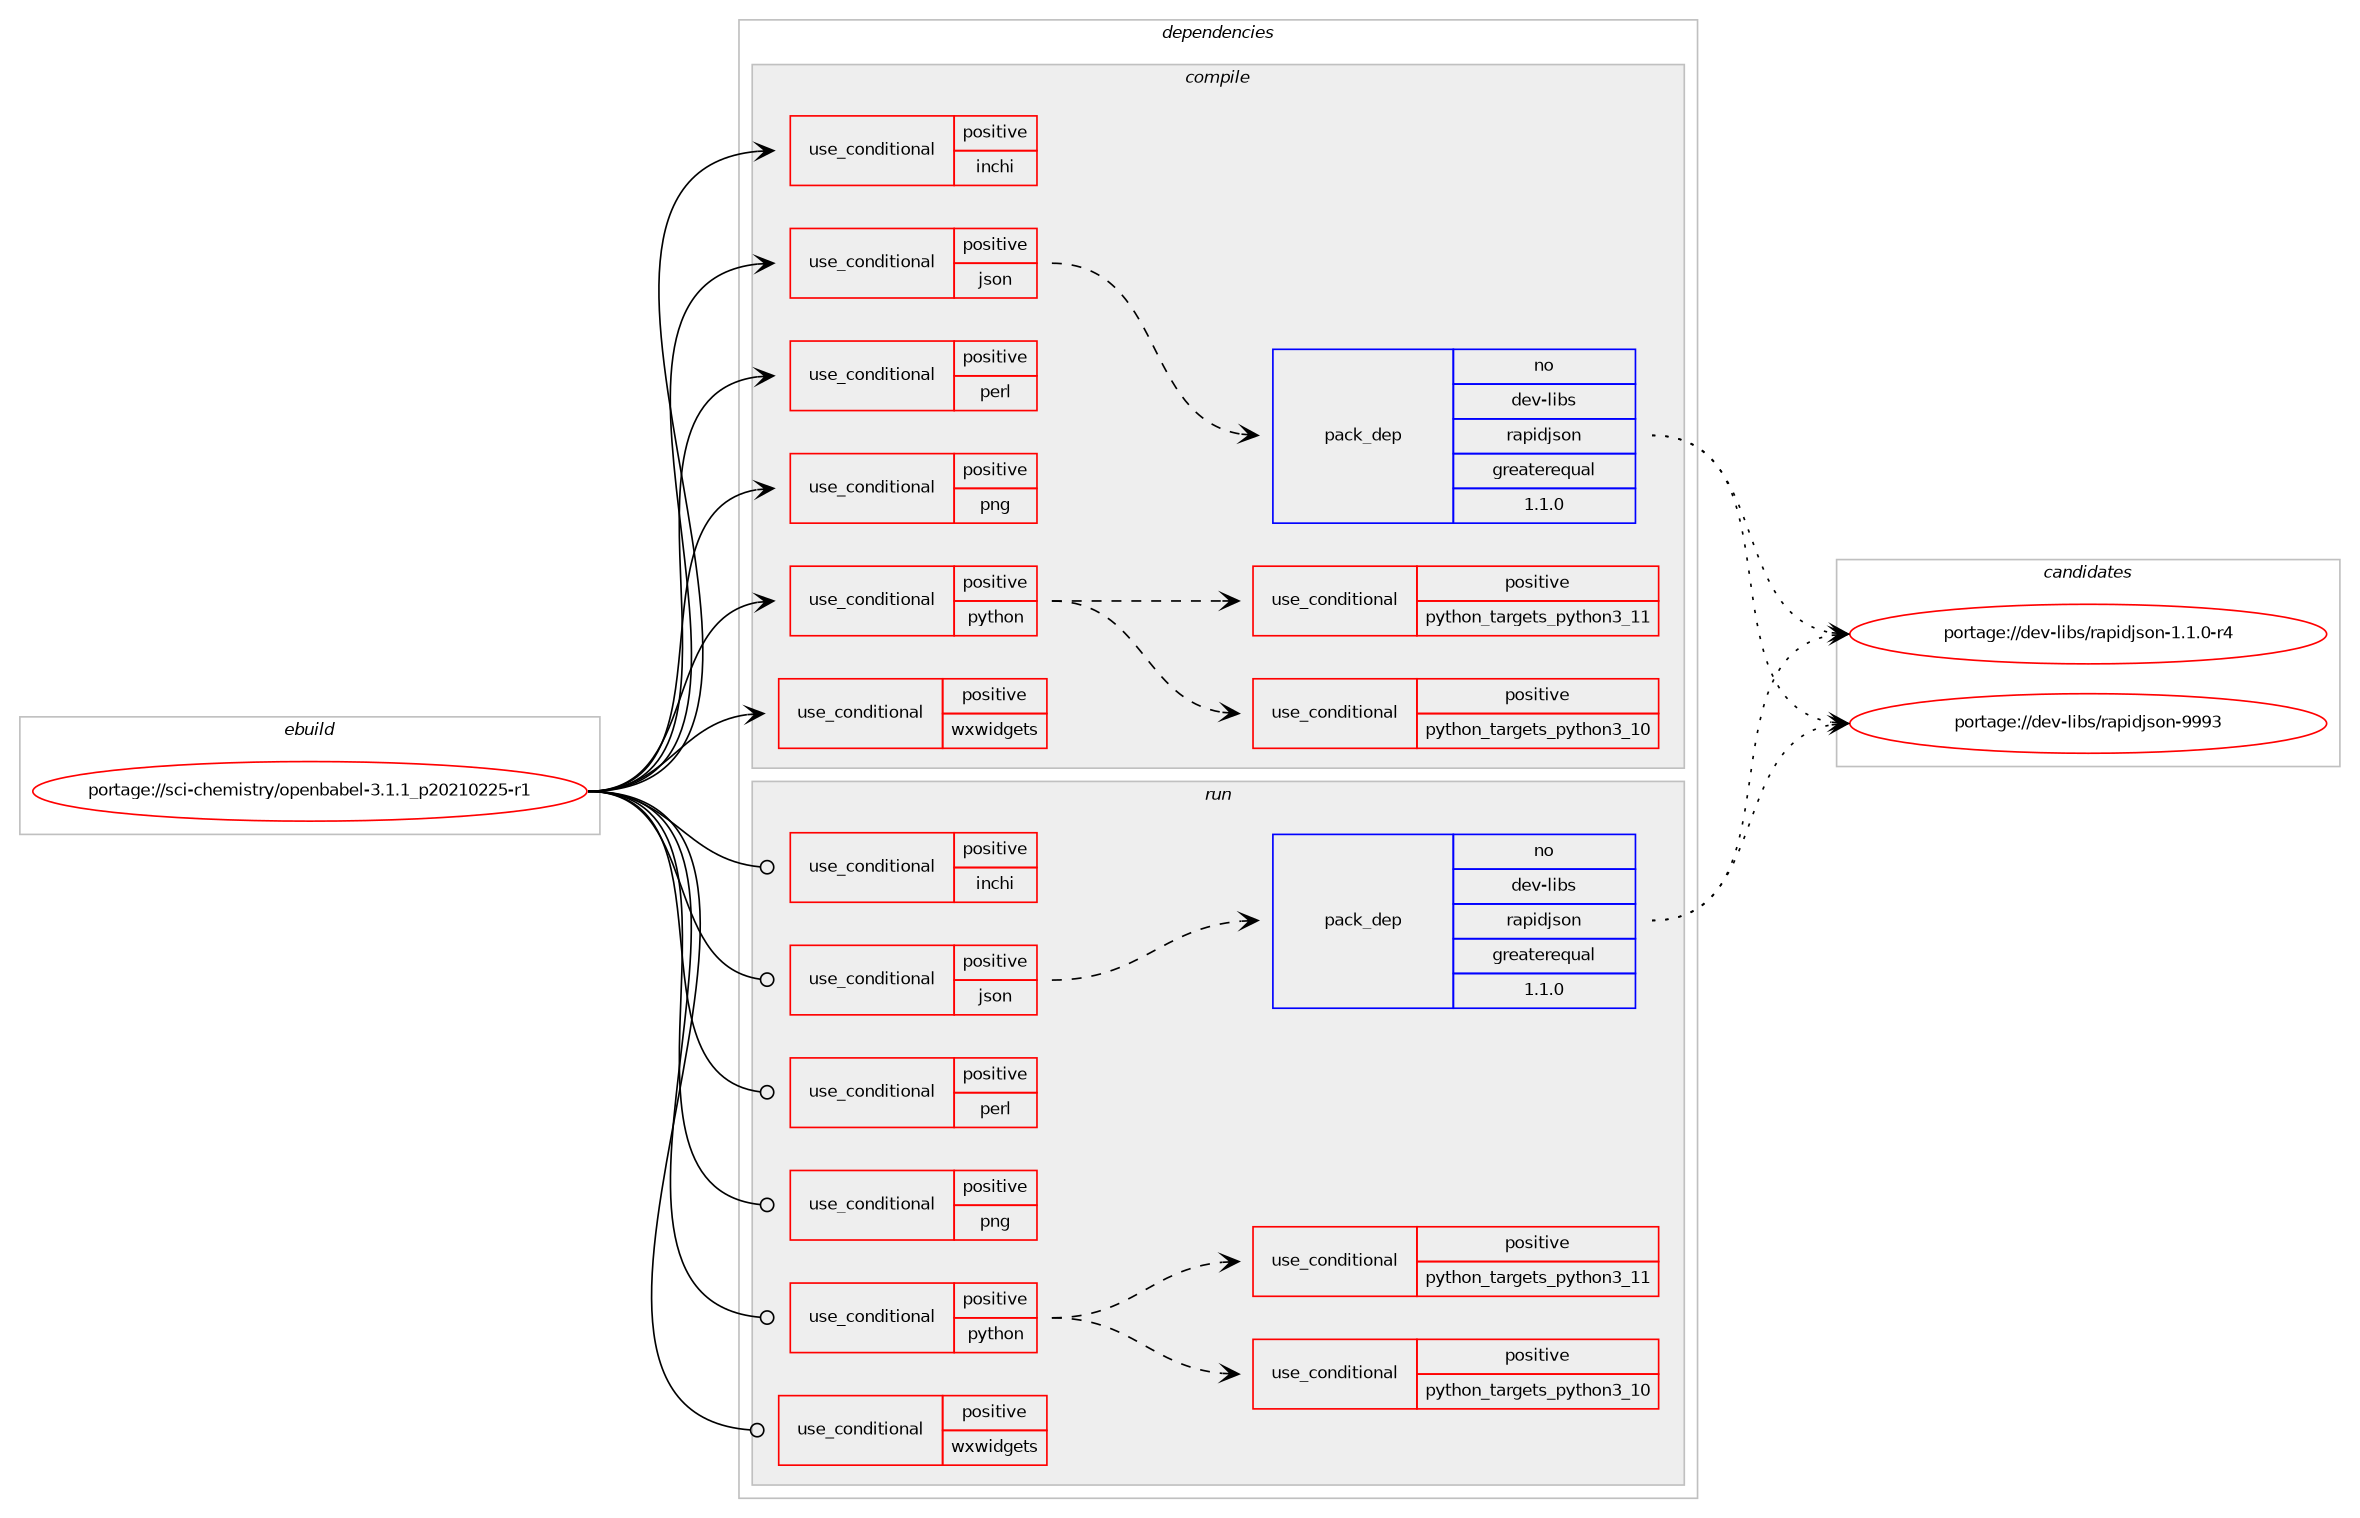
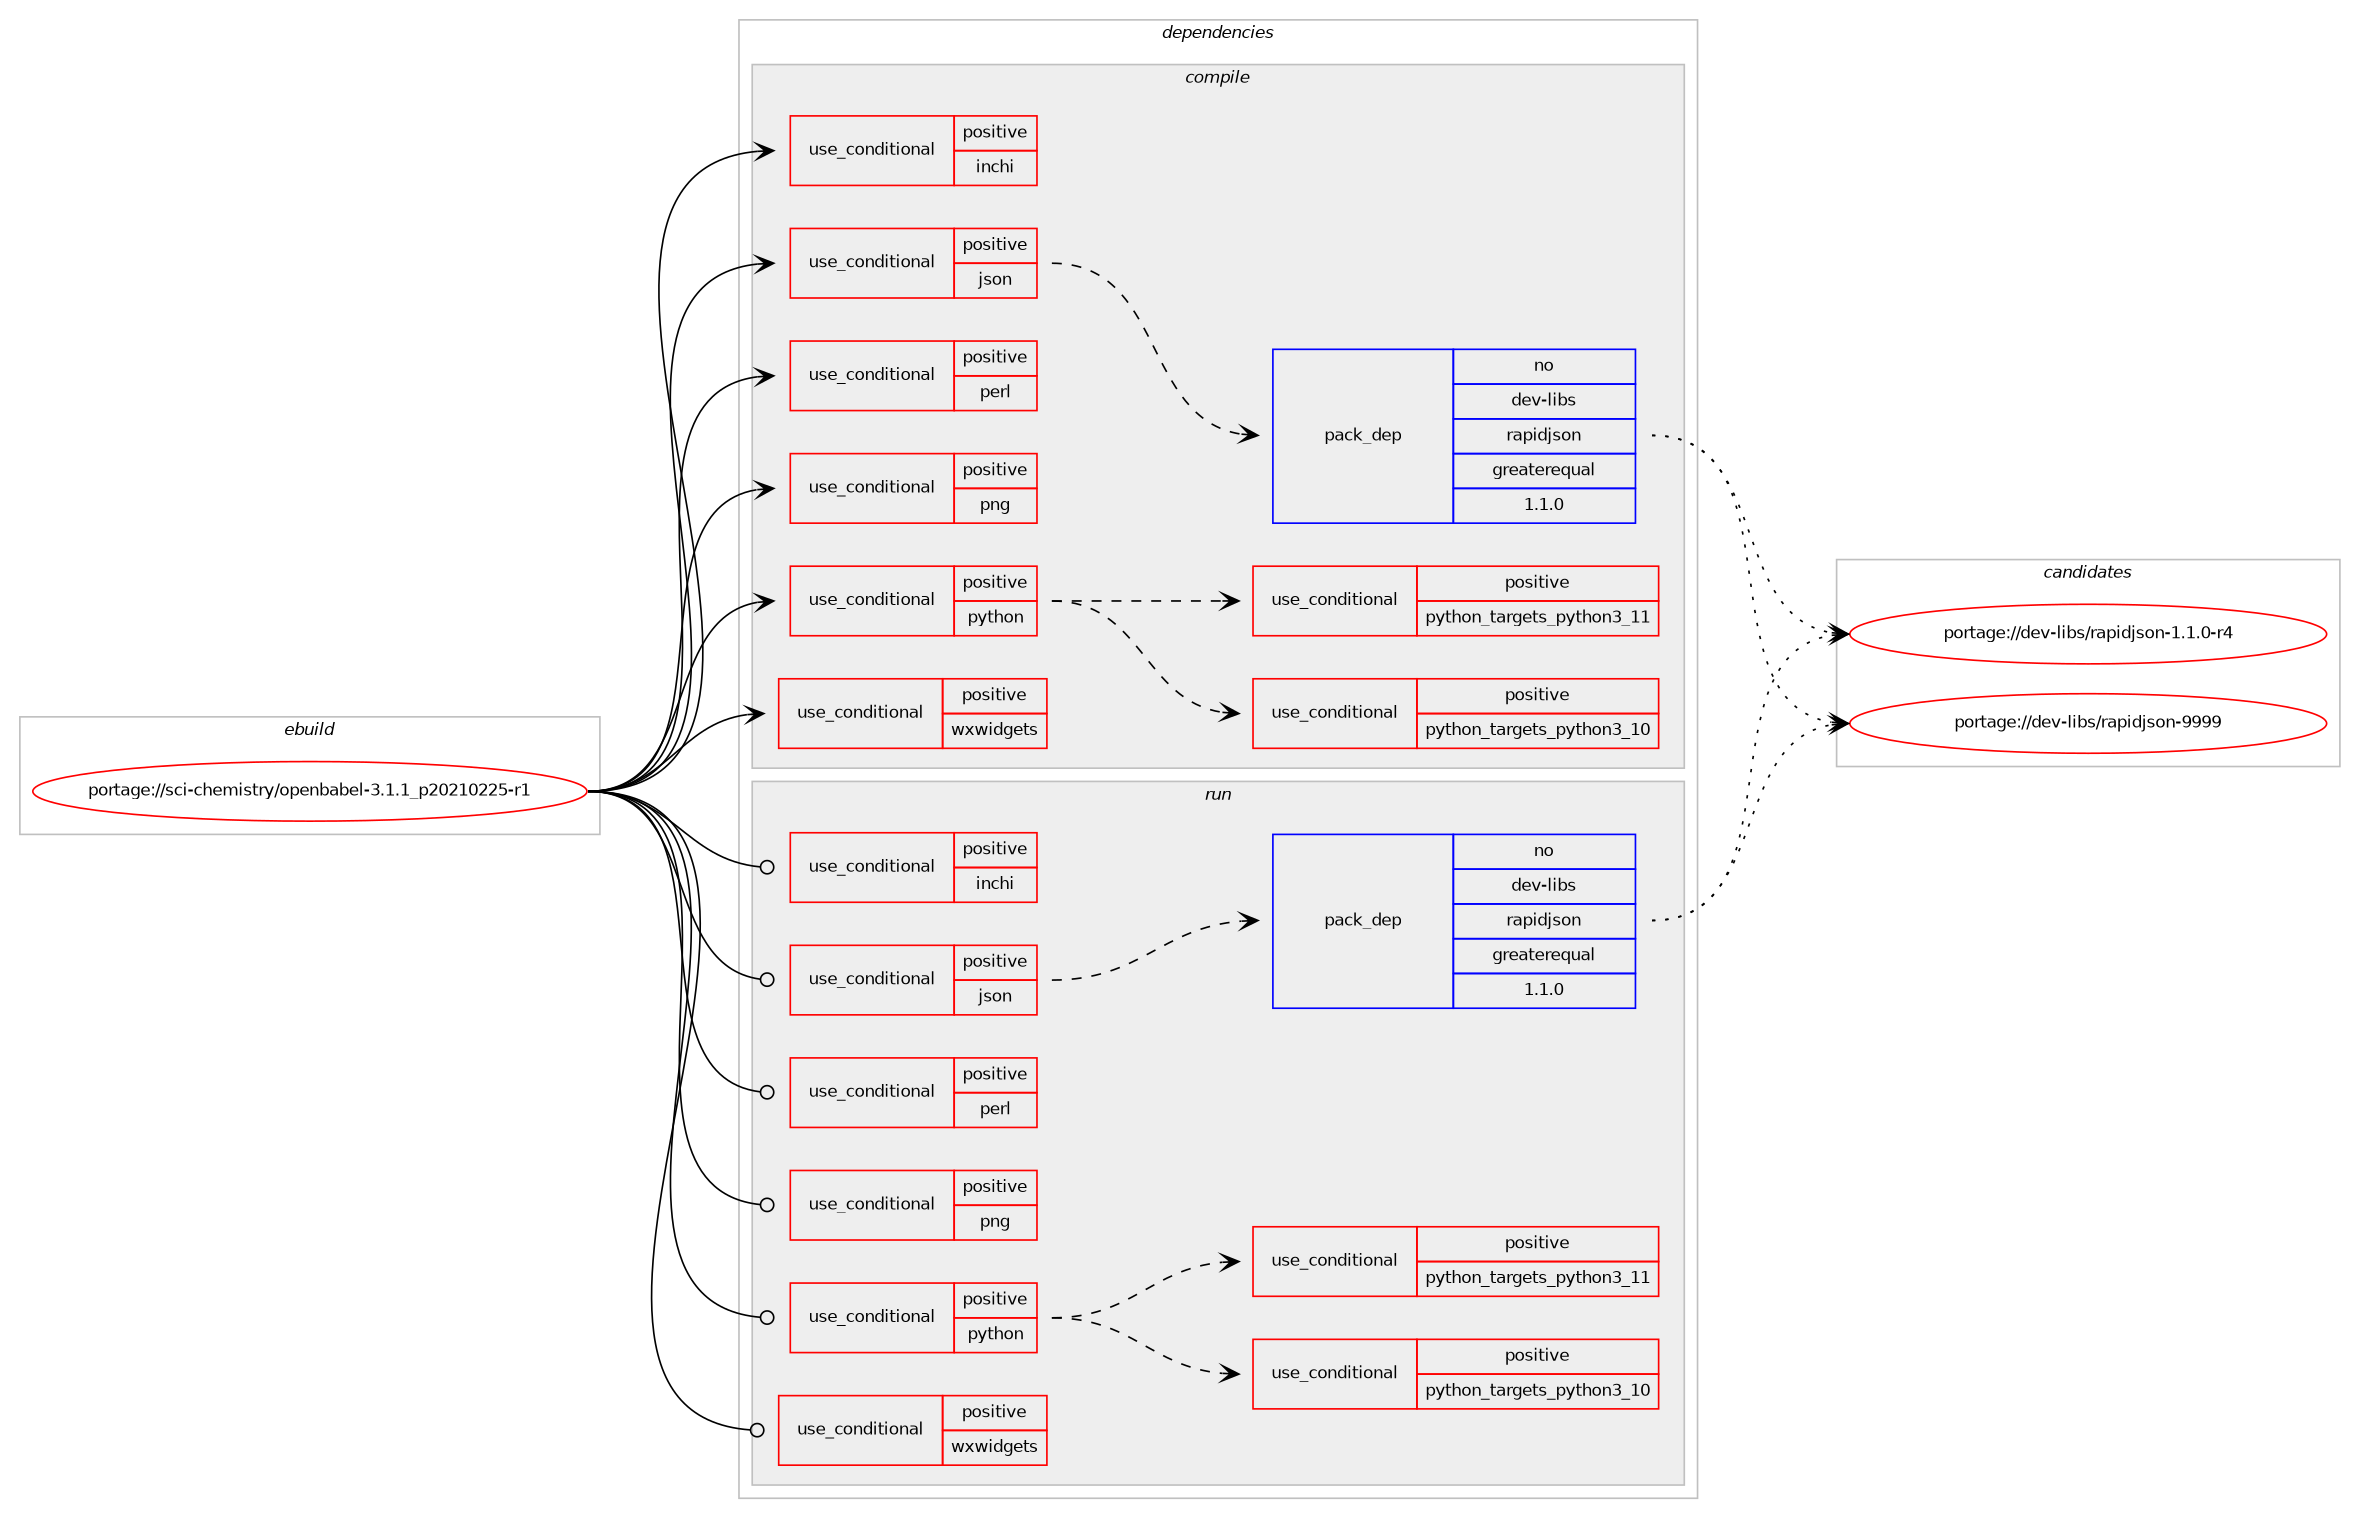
(2088, 723) -> (2088, 723)
